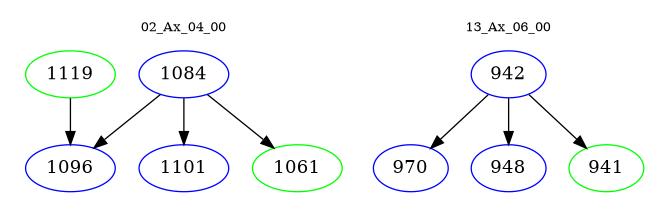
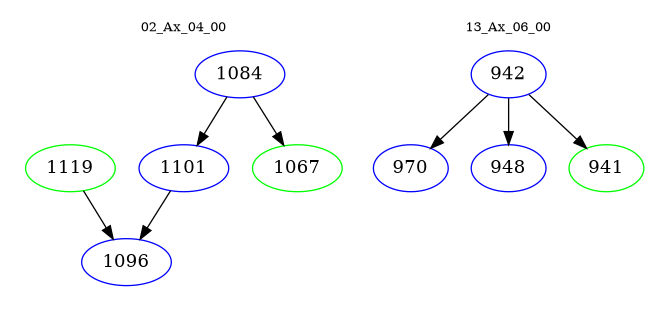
(132, 117) -> (159, 209)
(297, 168) -> (297, 168)
